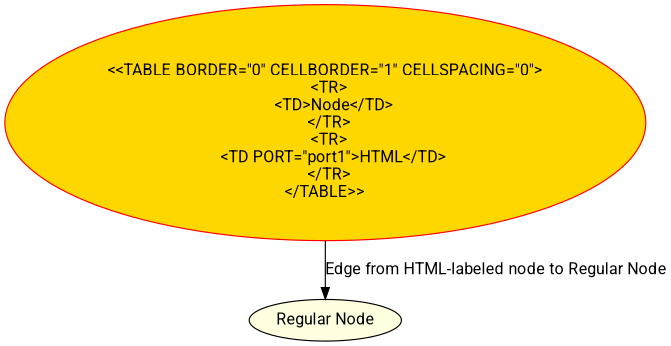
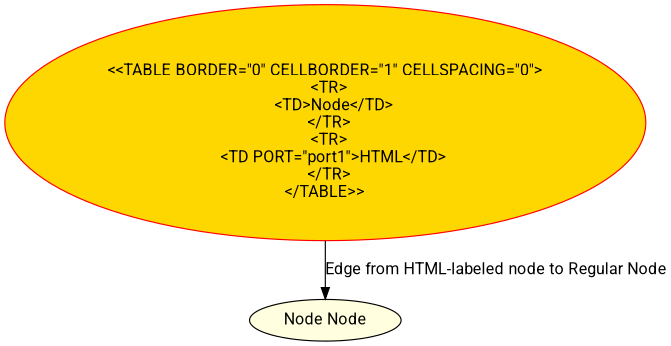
(325, 320) -> (325, 320)
